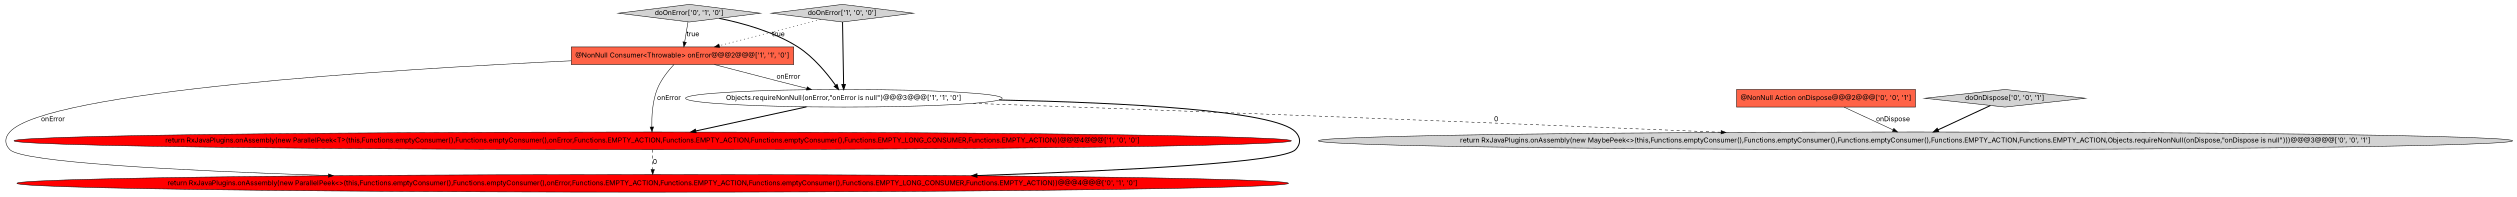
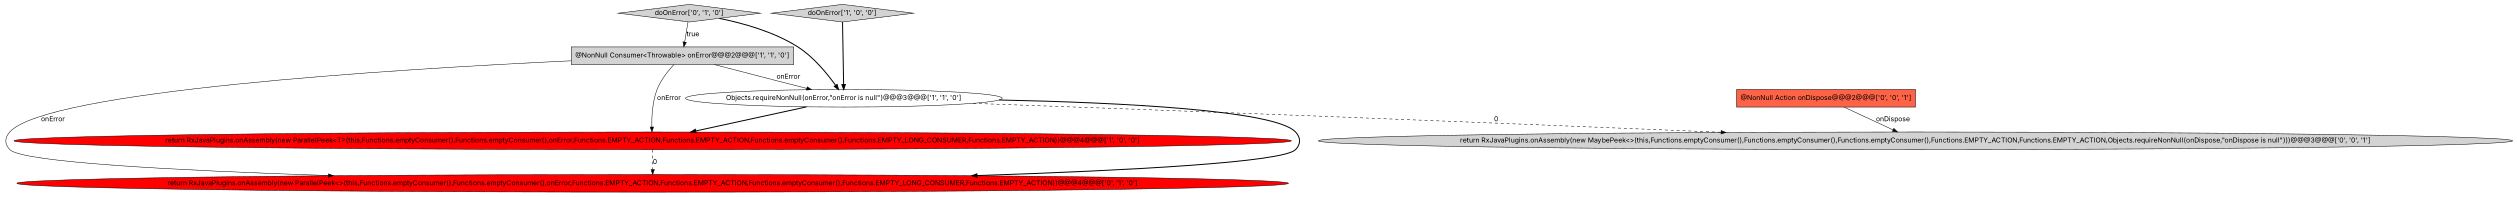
(775, 31) -> none
(683, 56) -> (683, 56)
(2005, 98) -> none
